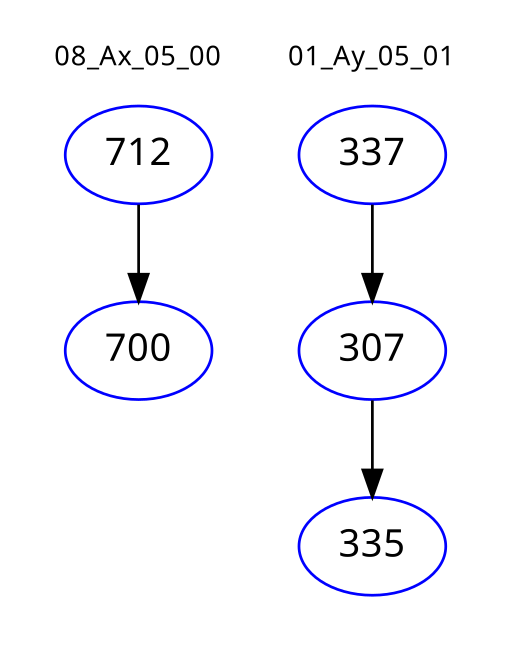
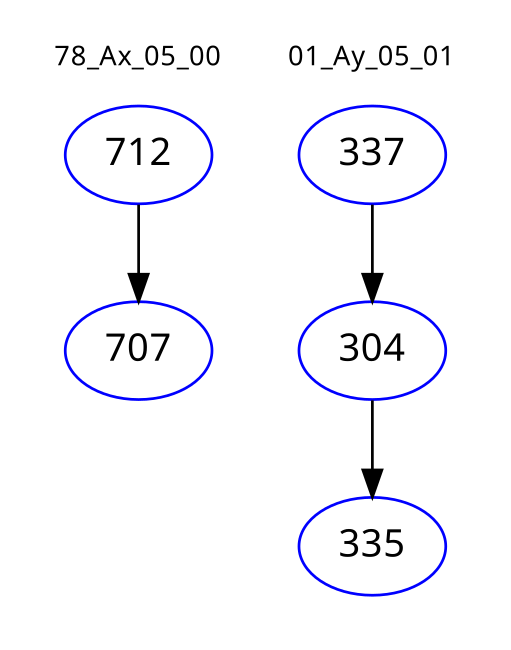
(139, 58) -> (139, 58)
(139, 351) -> (139, 351)
(372, 351) -> (372, 351)
